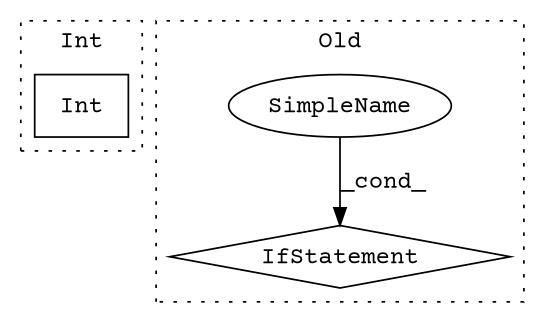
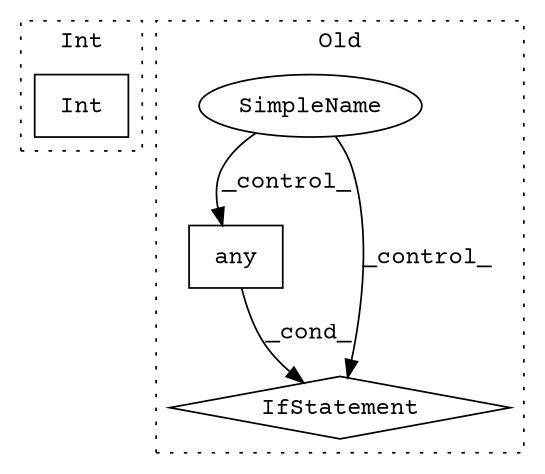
(383, 181) -> (428, 257)
none -> (236, 257)
